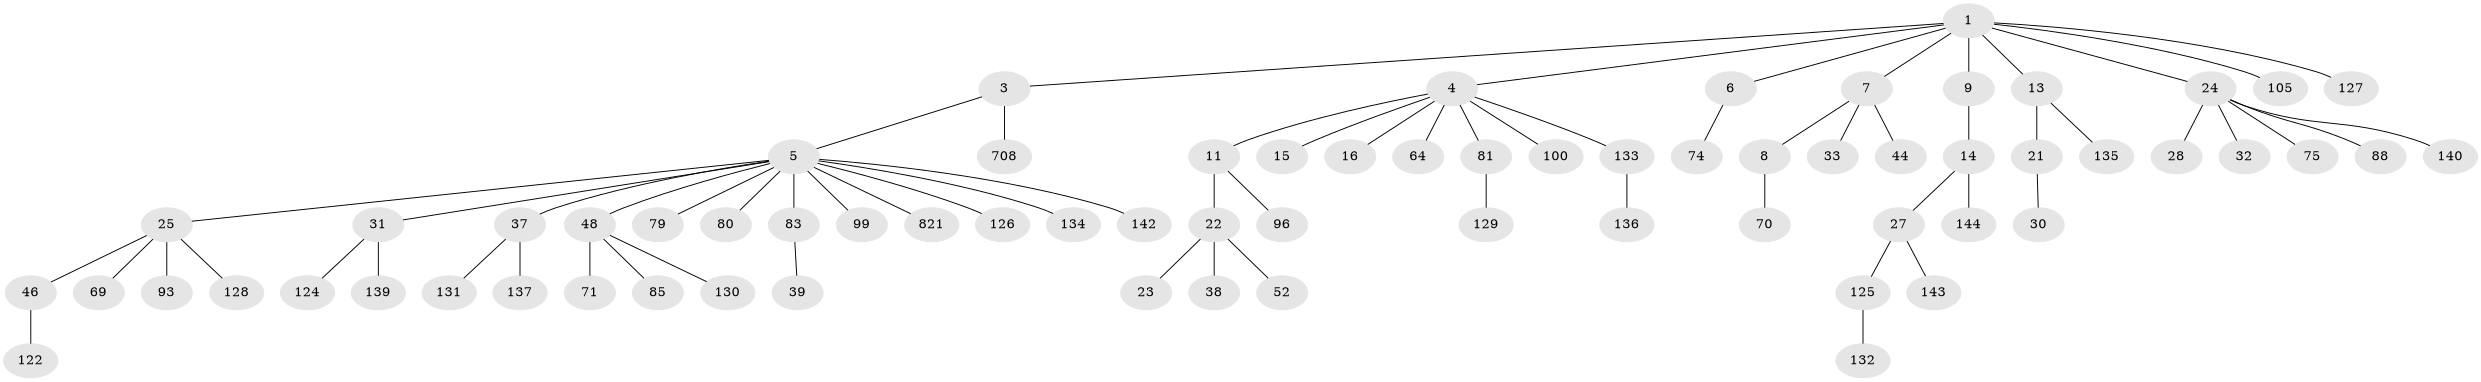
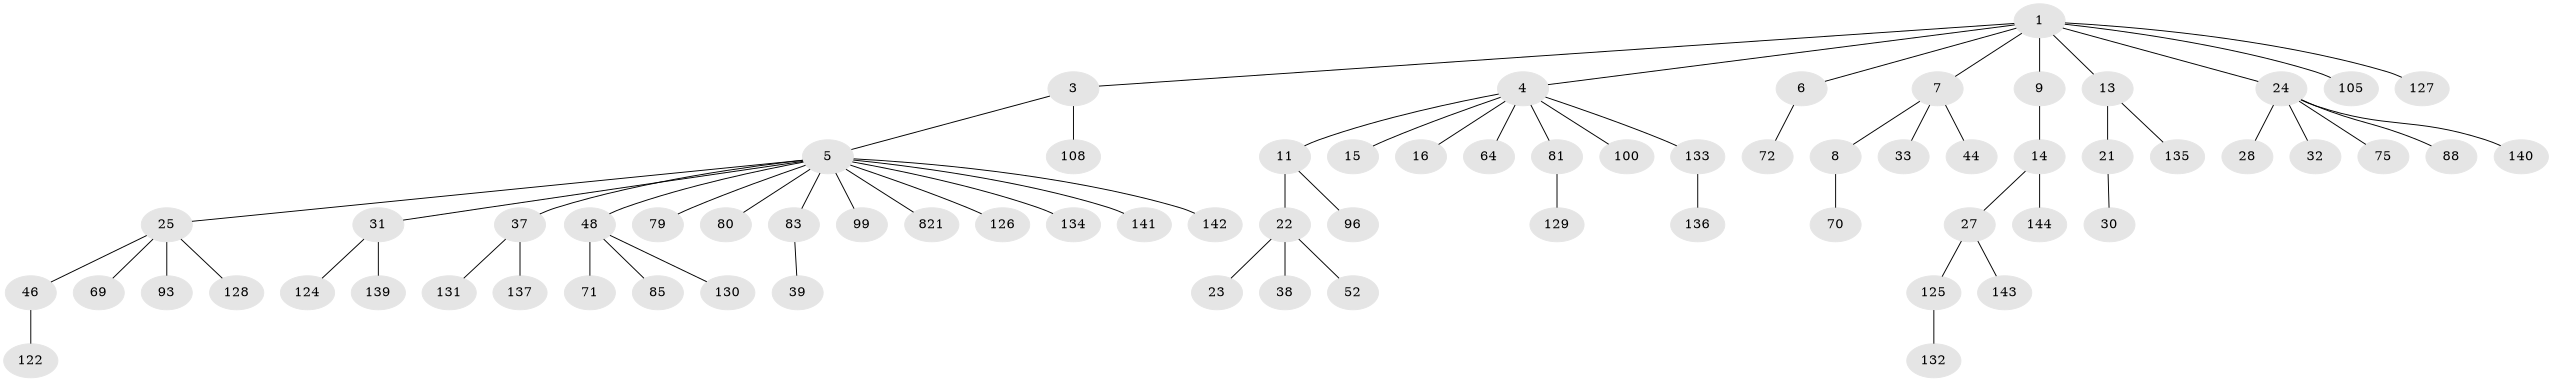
(1005, 157) -> (1073, 157)
(1697, 157) -> (1768, 157)
none -> (1144, 225)
